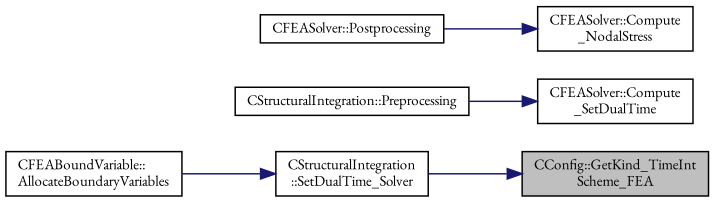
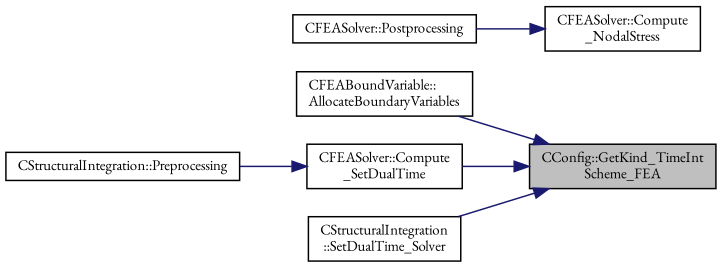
none -> (488, 166)
(221, 174) -> (496, 128)
